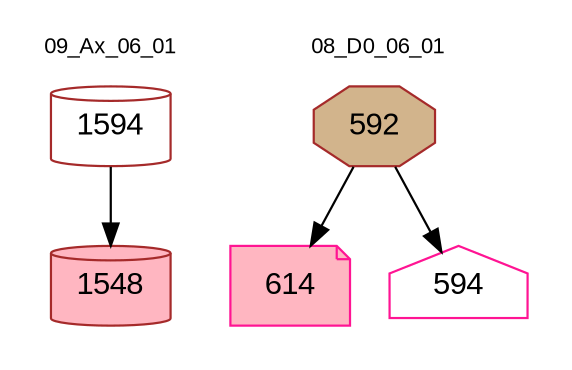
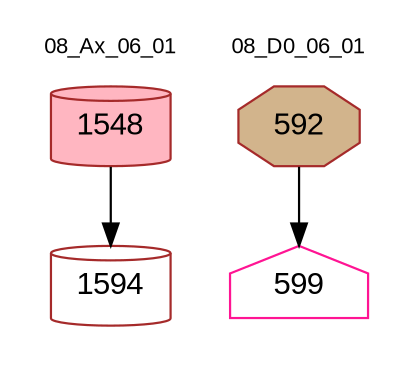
(111, 48) -> (111, 48)
(111, 195) -> (111, 195)
(290, 286) -> none
(459, 286) -> (299, 286)
